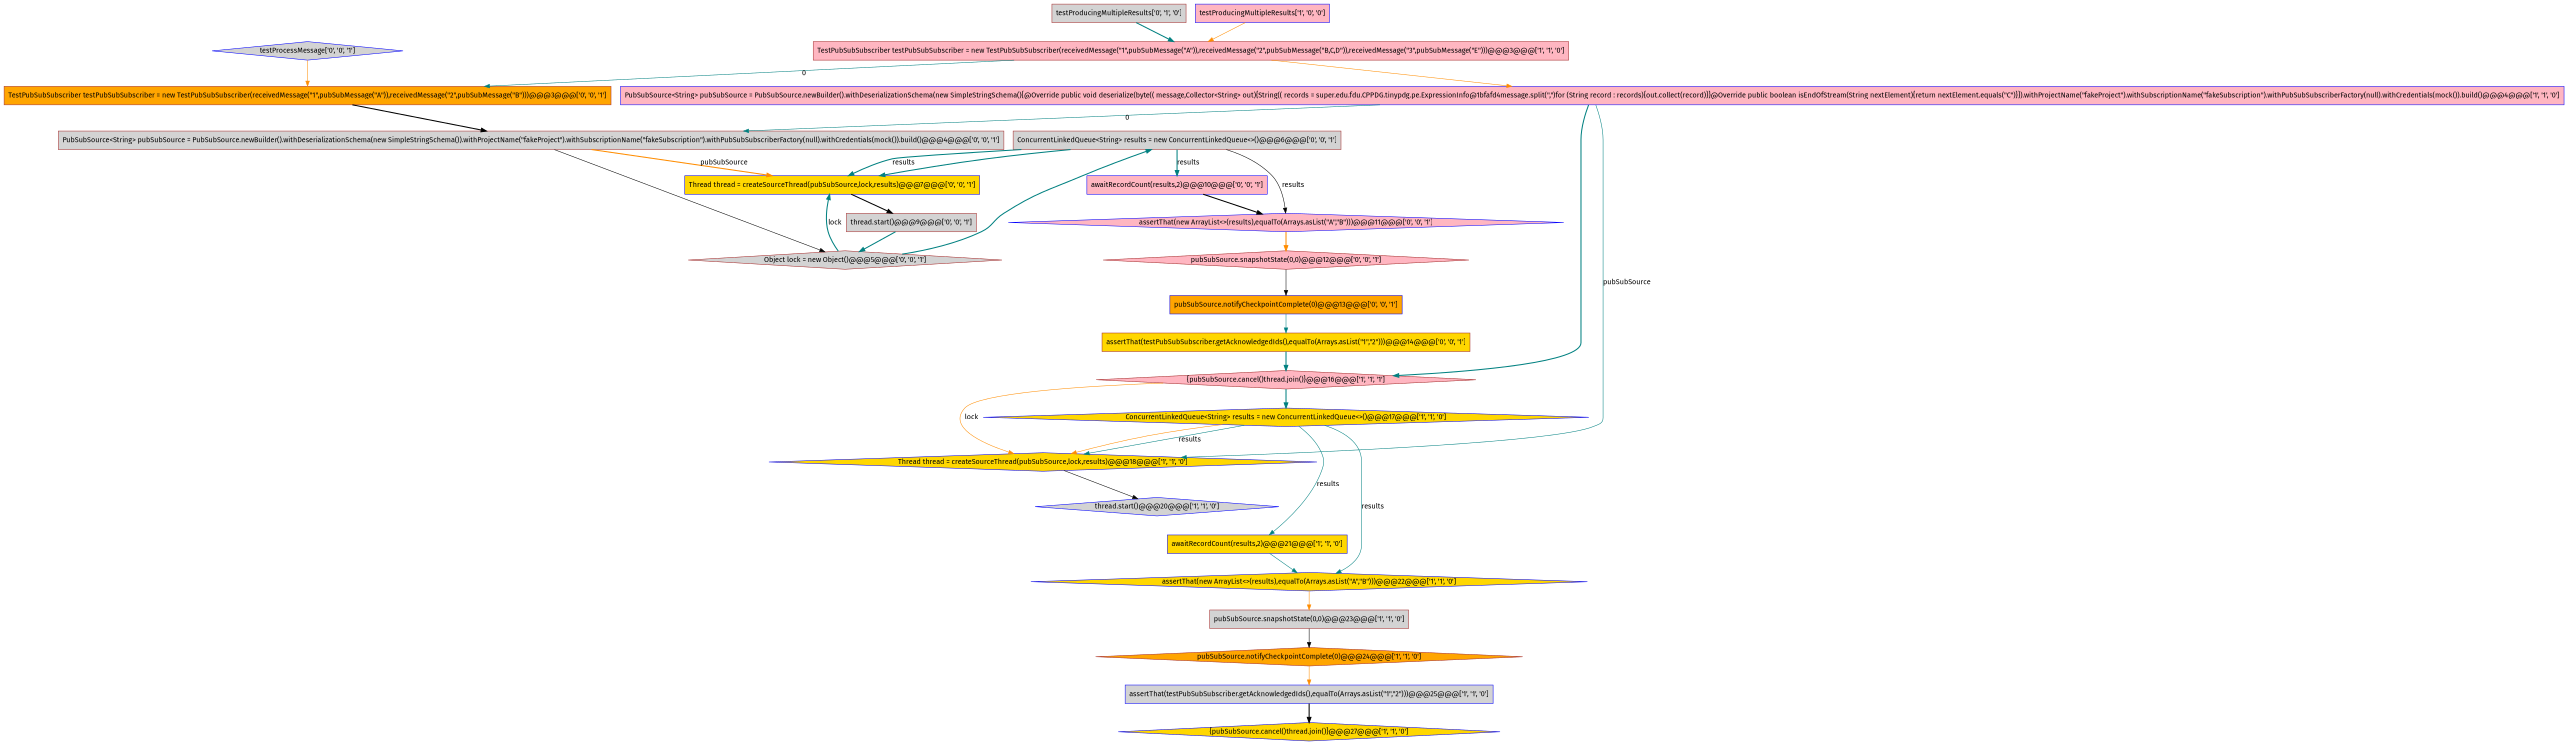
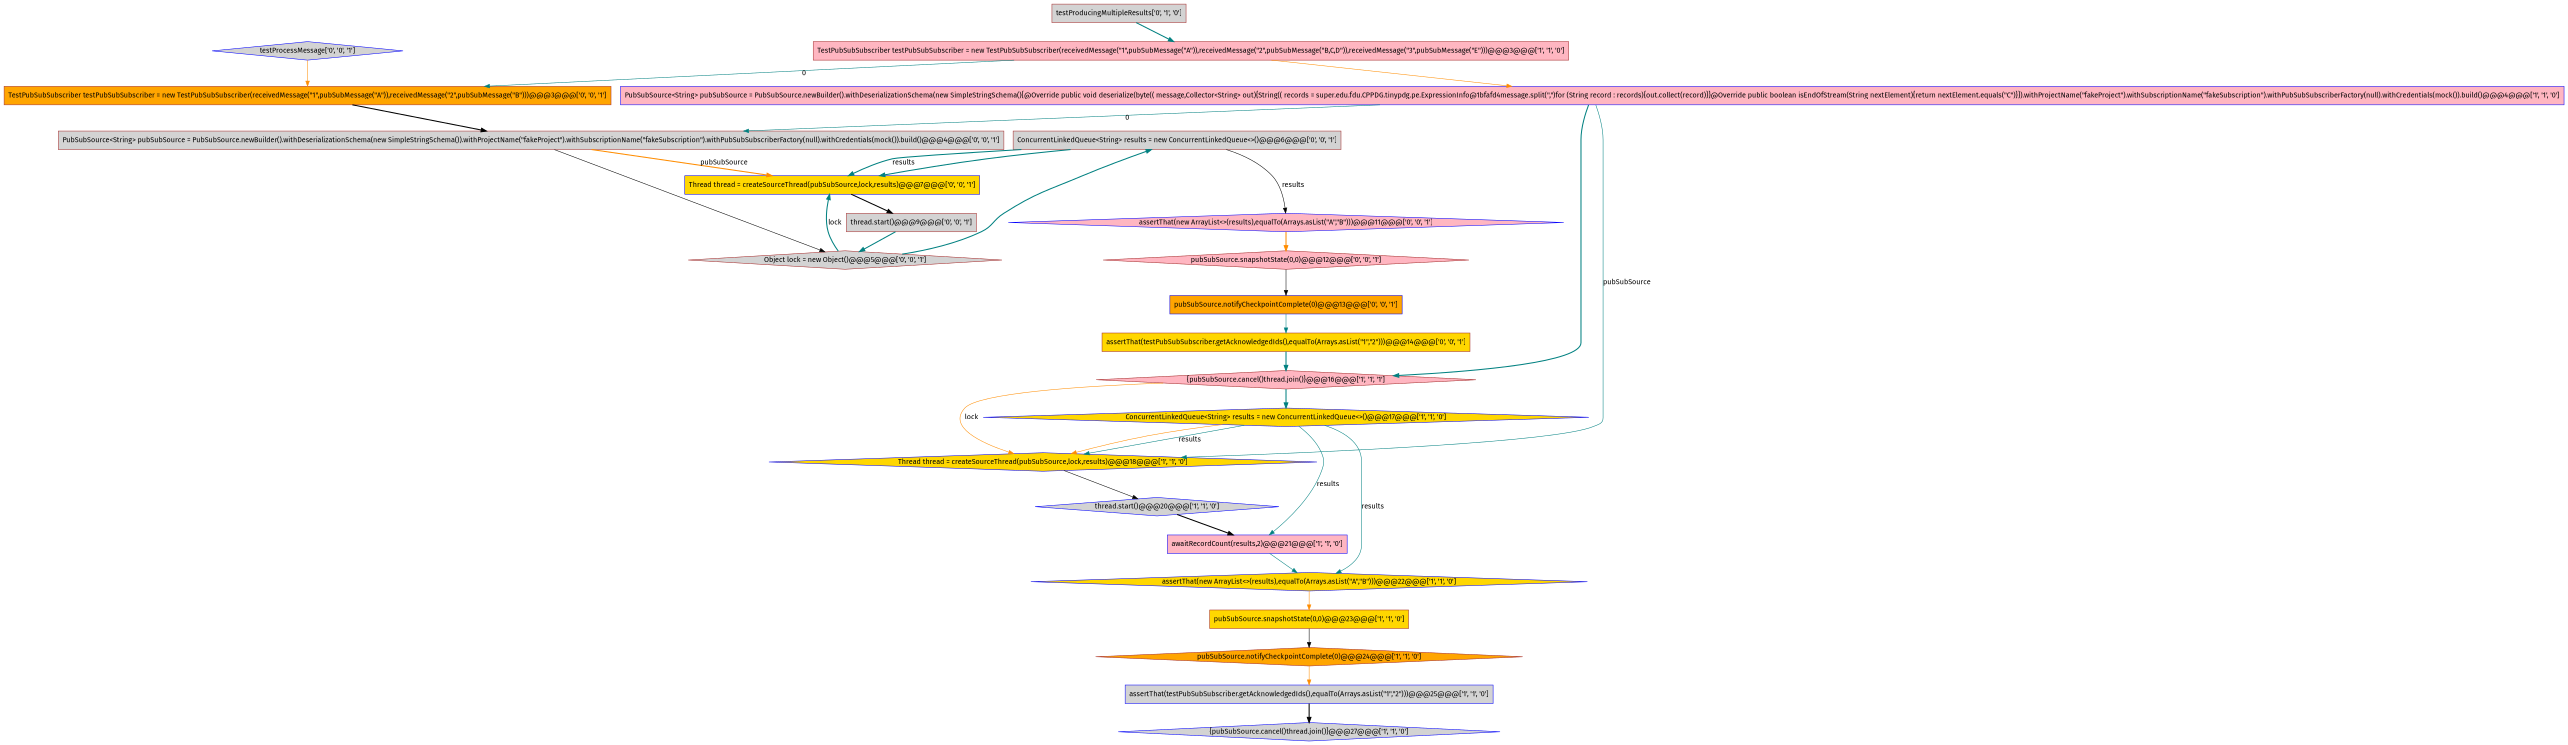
(1262, 13) -> none
(1177, 185) -> none
none -> (1203, 524)
(1257, 544) -> (1257, 544)
(1309, 619) -> (1309, 619)
(1309, 732) -> (1309, 732)
